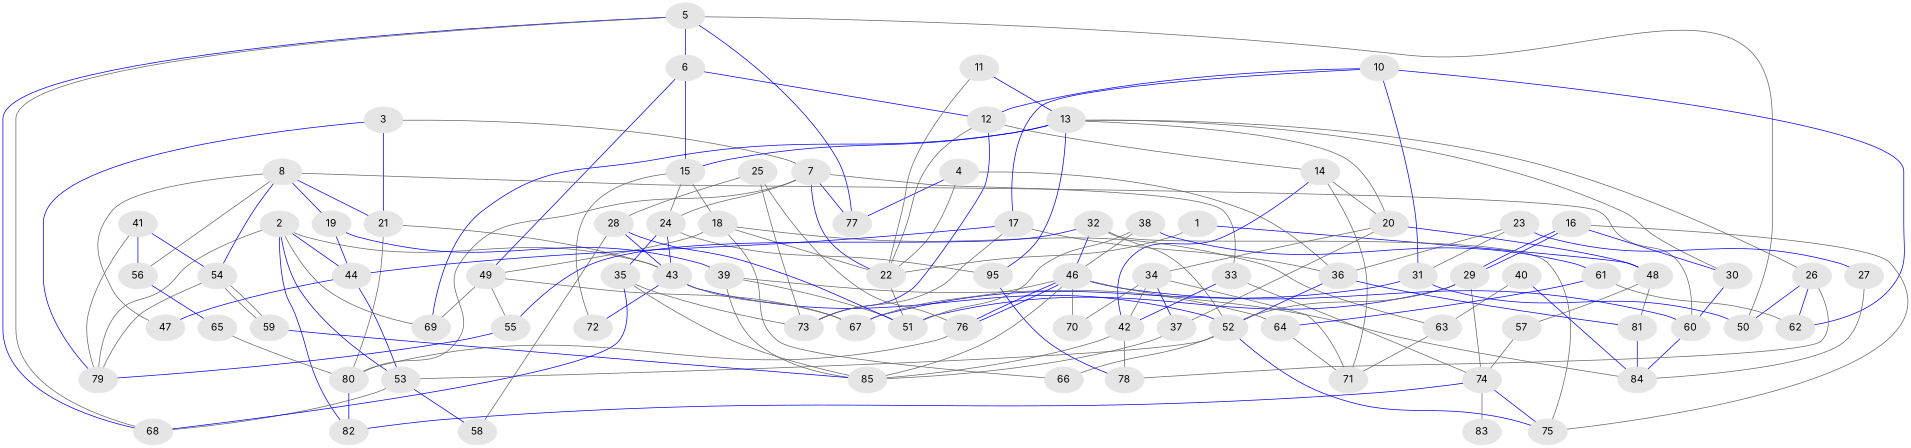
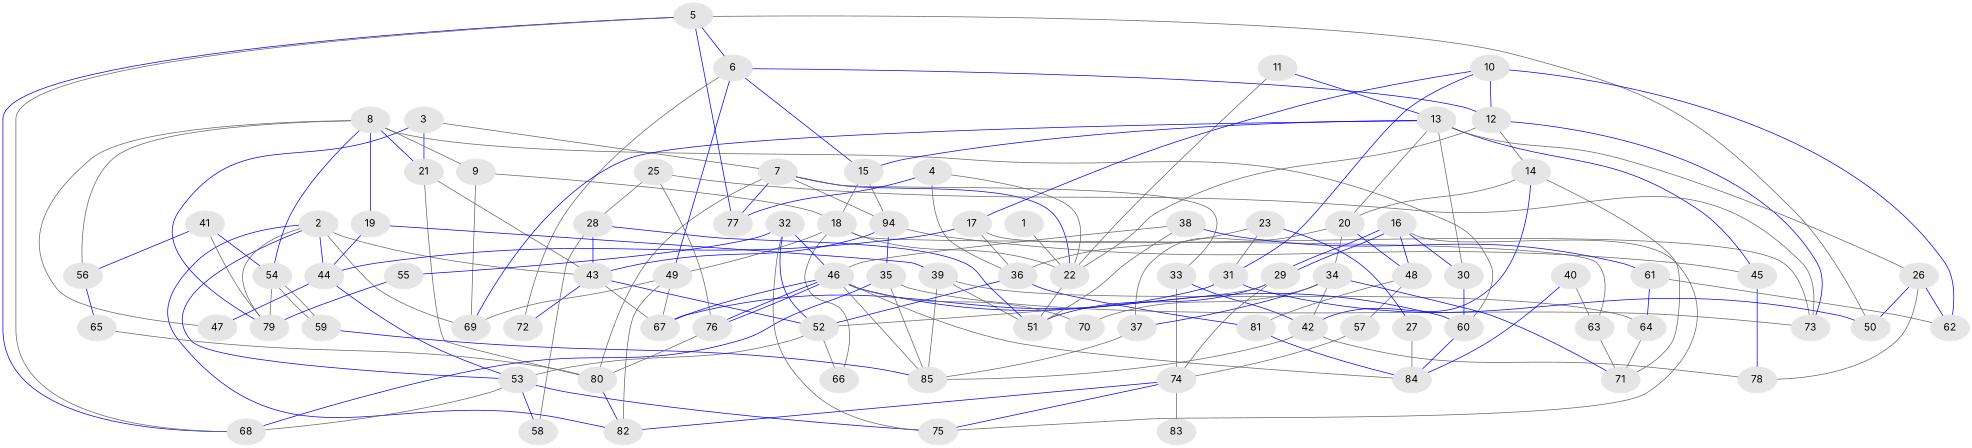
none -> (476, 172)
(584, 219) -> (607, 164)
(666, 224) -> (889, 224)
(1428, 243) -> (1406, 256)
(1175, 261) -> (782, 281)
(993, 276) -> (1757, 276)
(1220, 293) -> (1496, 317)
(962, 298) -> (745, 297)
(498, 302) -> (628, 343)
(1377, 408) -> (727, 414)
